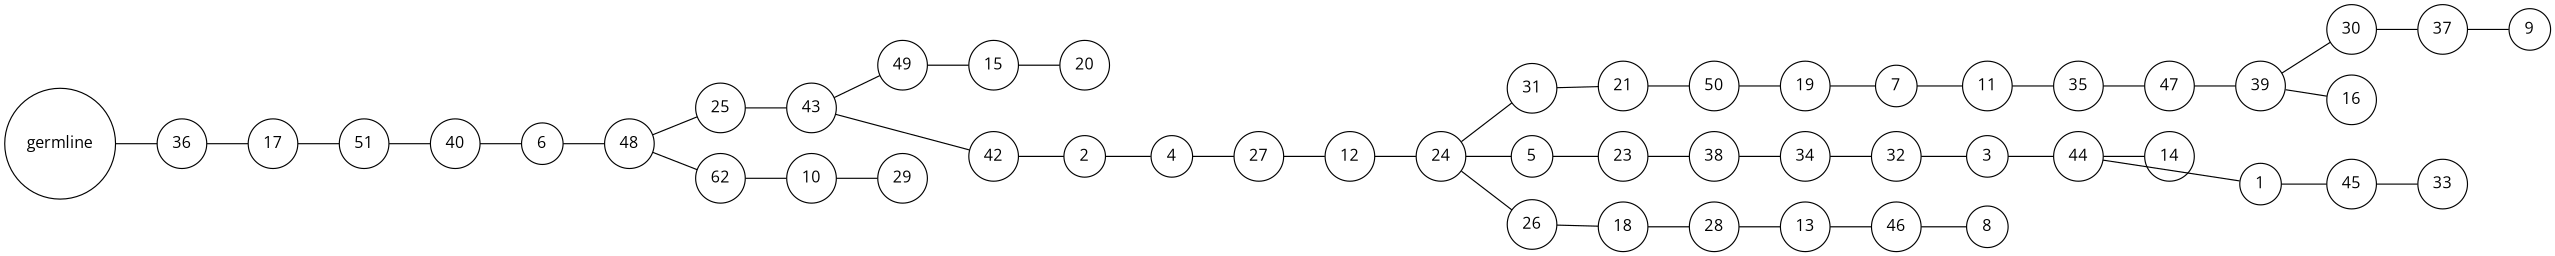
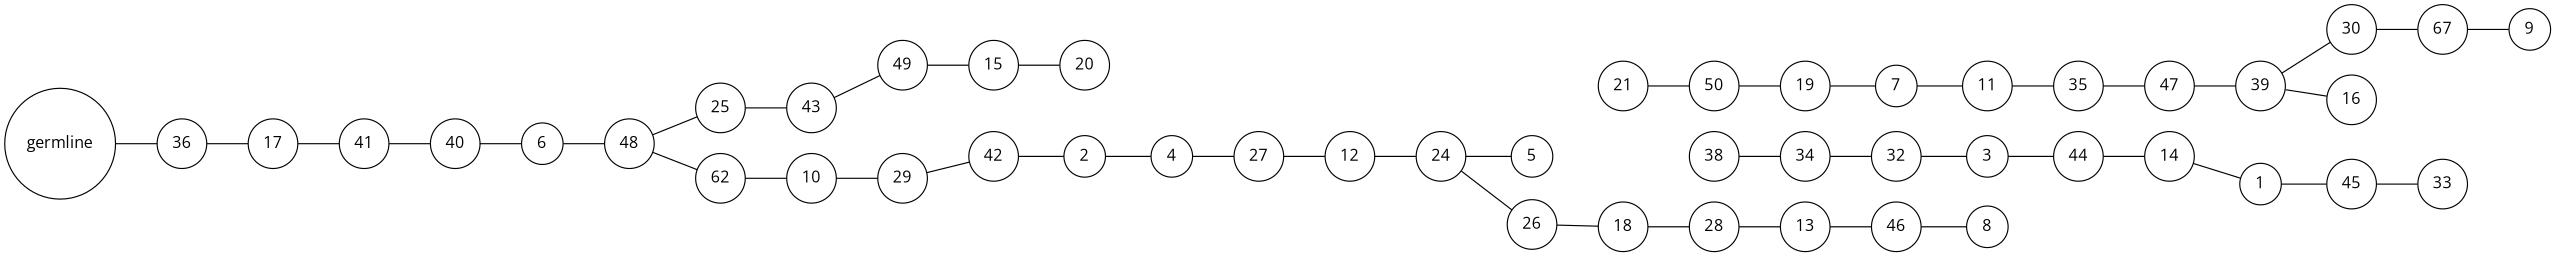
(2443, 29) -> (2443, 29)
(1532, 88) -> none
(903, 132) -> (948, 167)
(364, 144) -> (364, 144)
(1623, 156) -> none
(2171, 171) -> (2217, 171)
